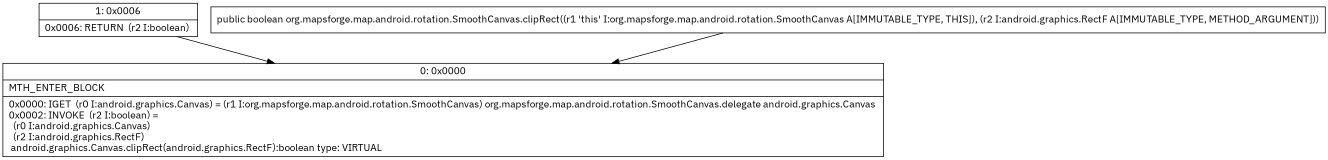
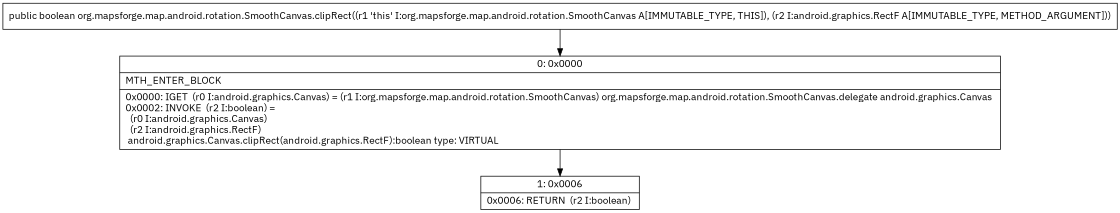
(222, 49) -> (560, 159)
